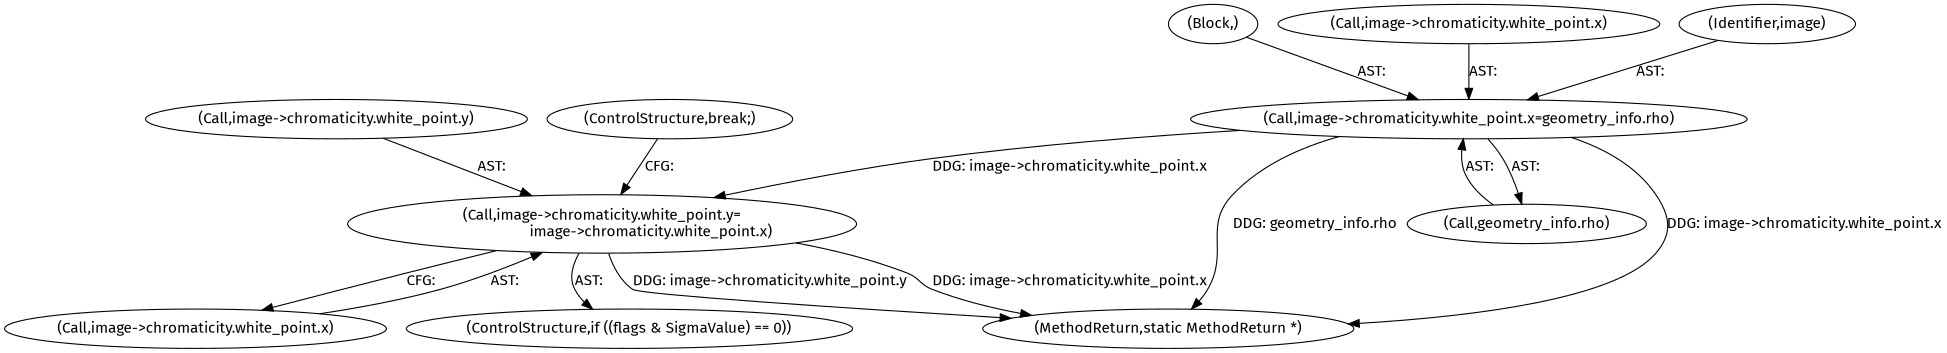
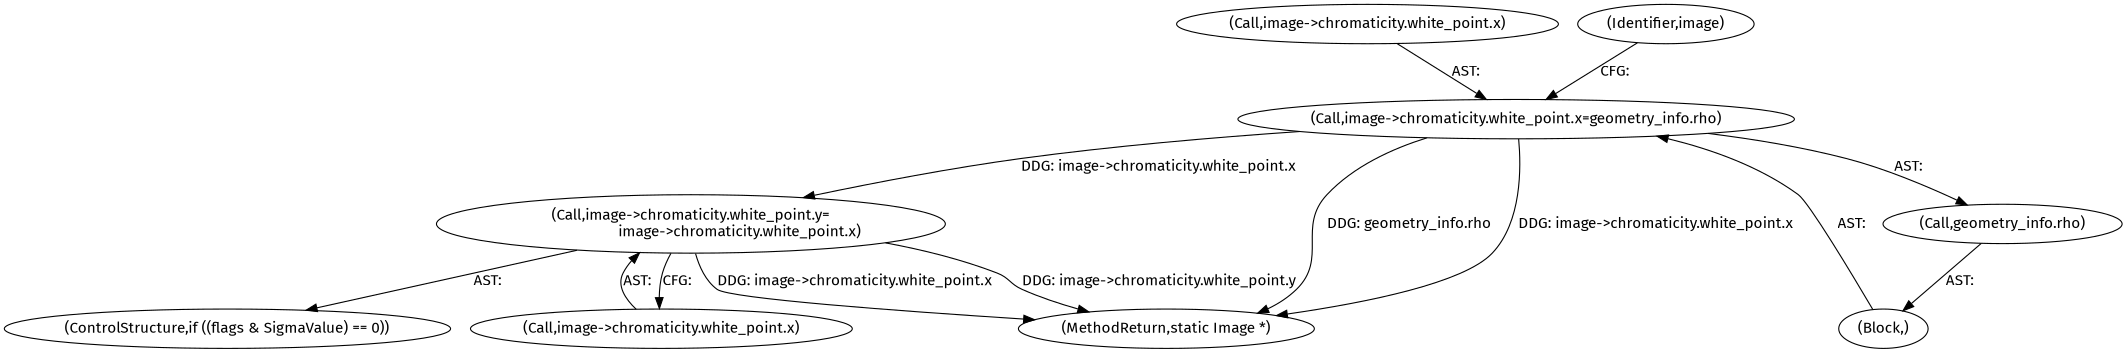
(1652, 72) -> (1617, 72)
(336, 119) -> none
(670, 119) -> none
(1470, 182) -> (1946, 273)
(1168, 329) -> (1166, 329)
